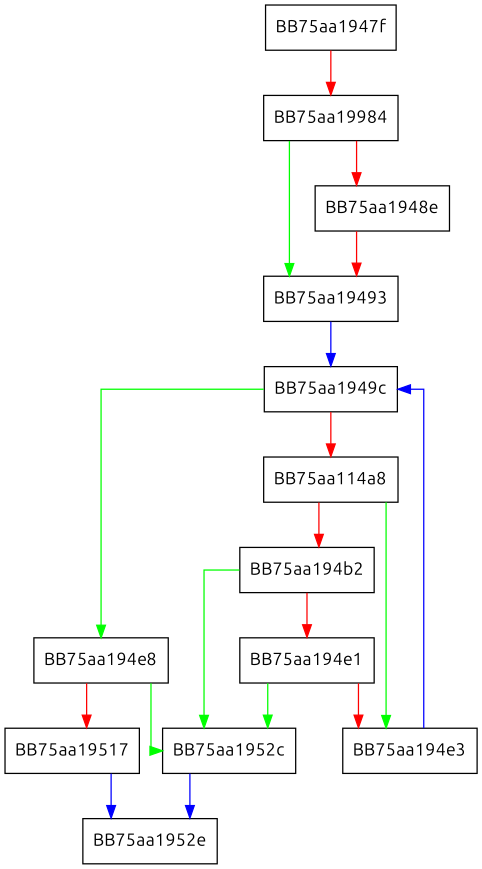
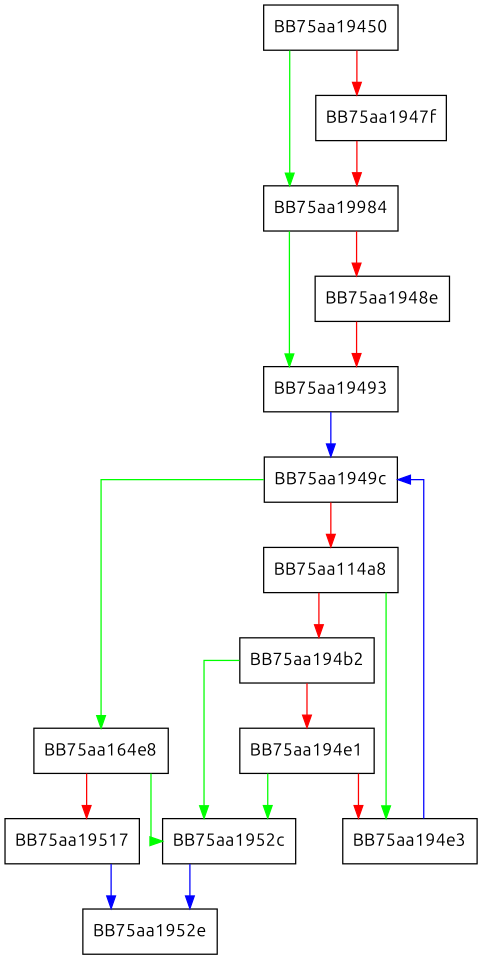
none -> (331, 28)
(101, 660) -> (101, 751)
